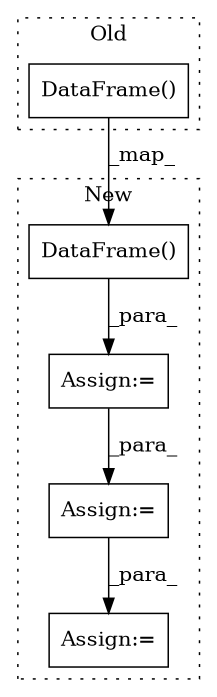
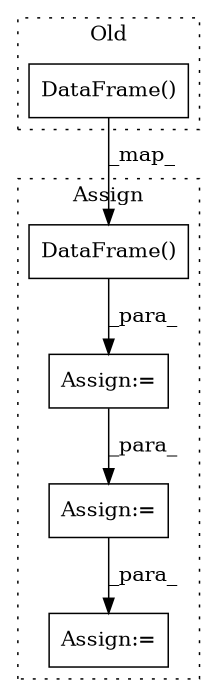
(109, 196) -> (109, 196)
